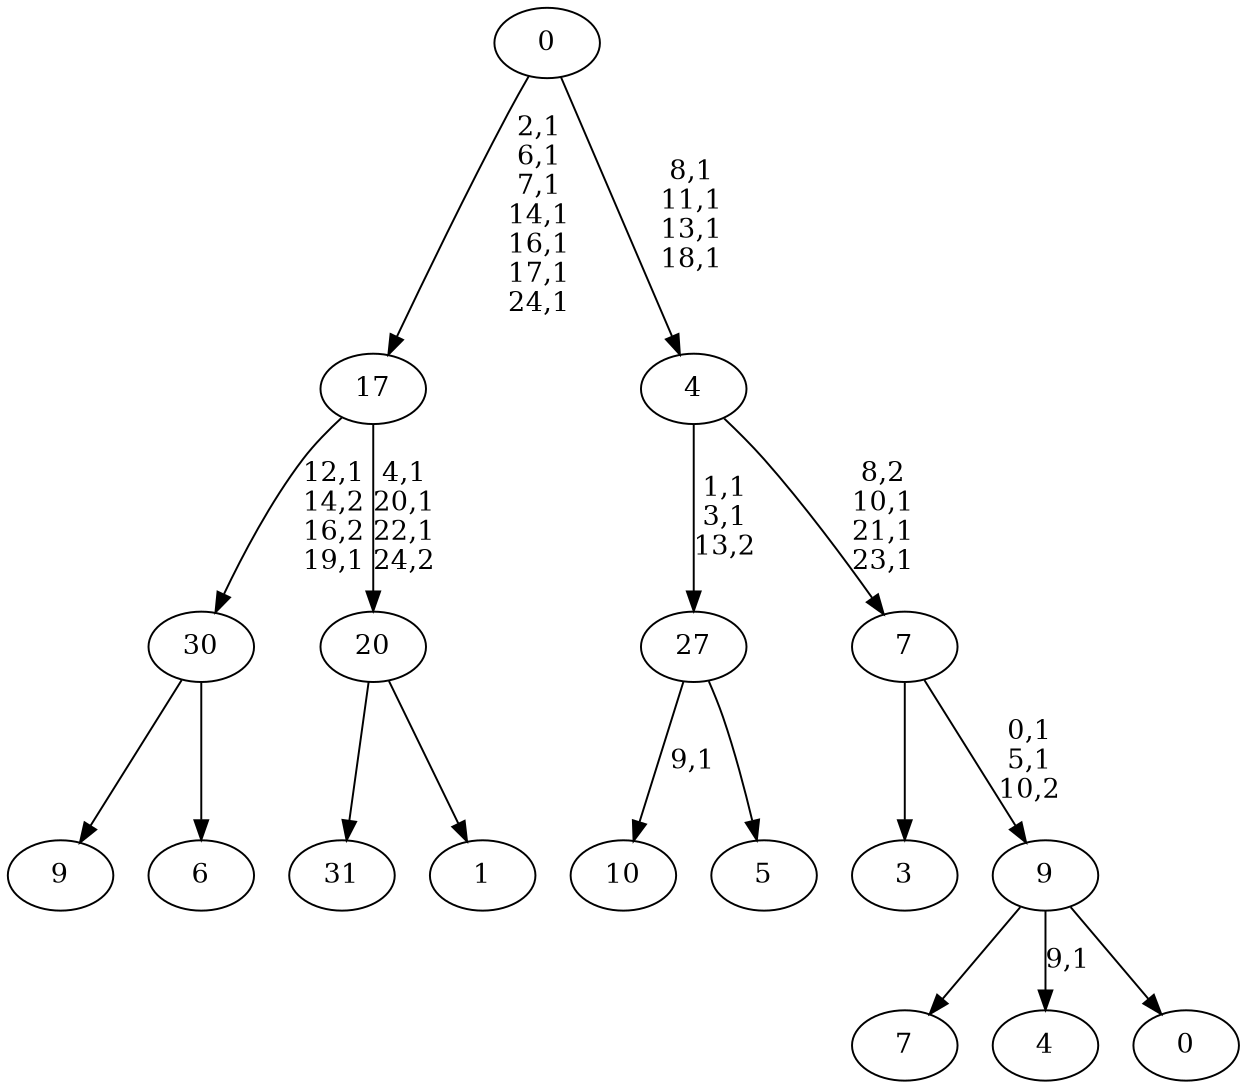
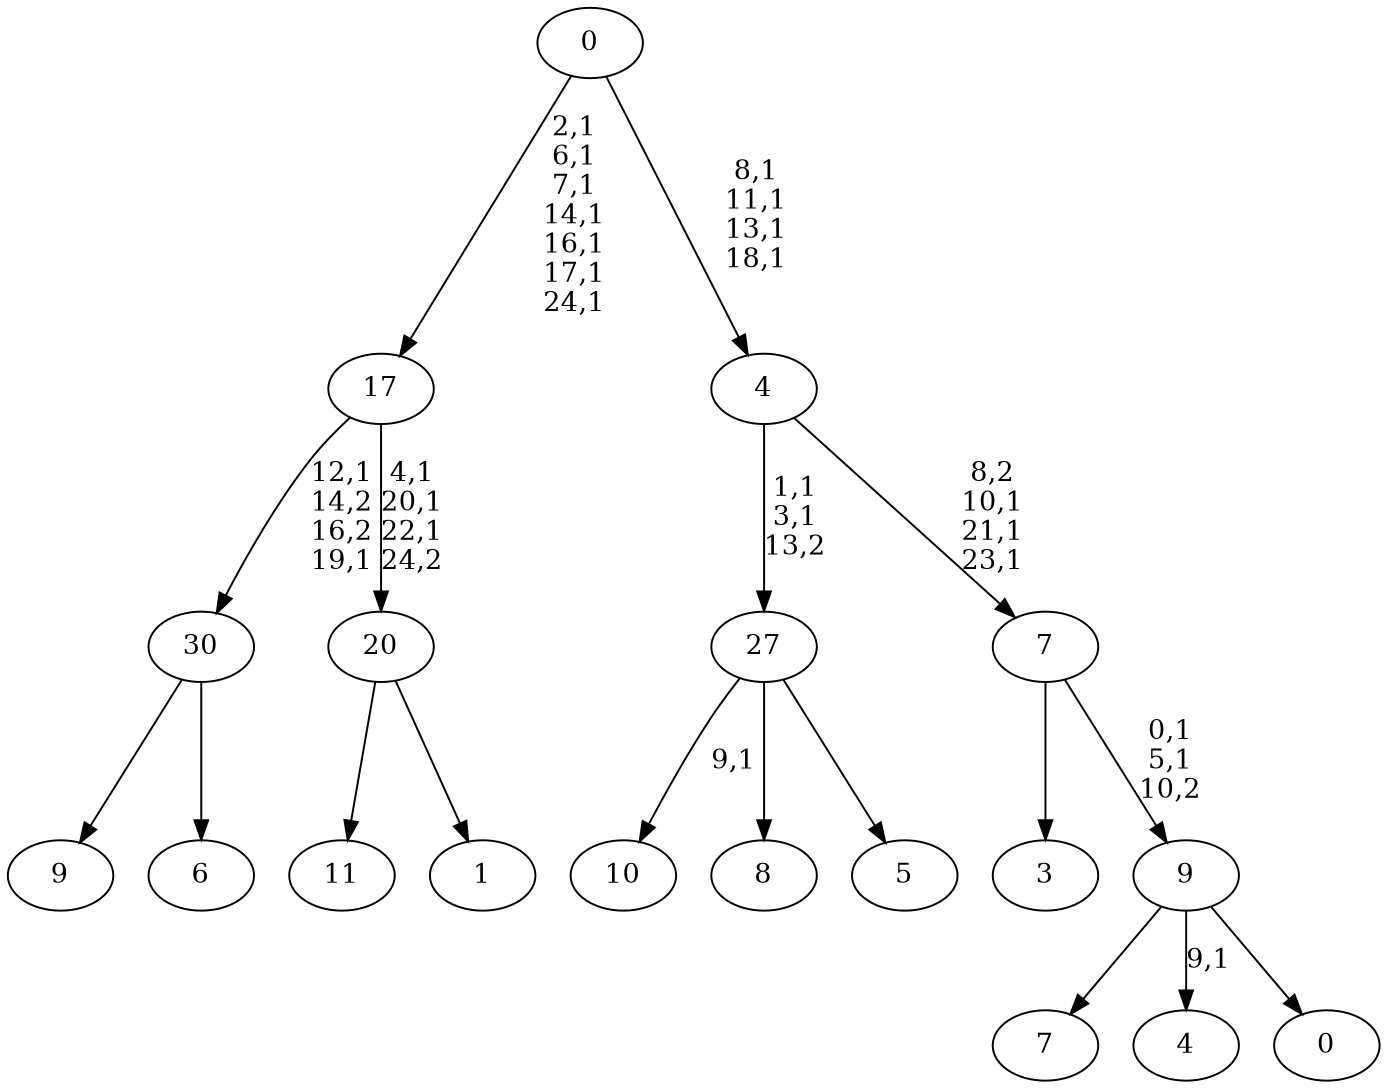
(342, 875) -> (342, 875)
none -> (764, 875)
